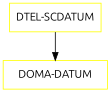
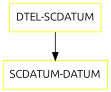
(55, 75) -> (55, 75)
